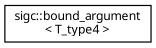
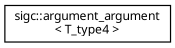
(78, 24) -> (88, 24)
